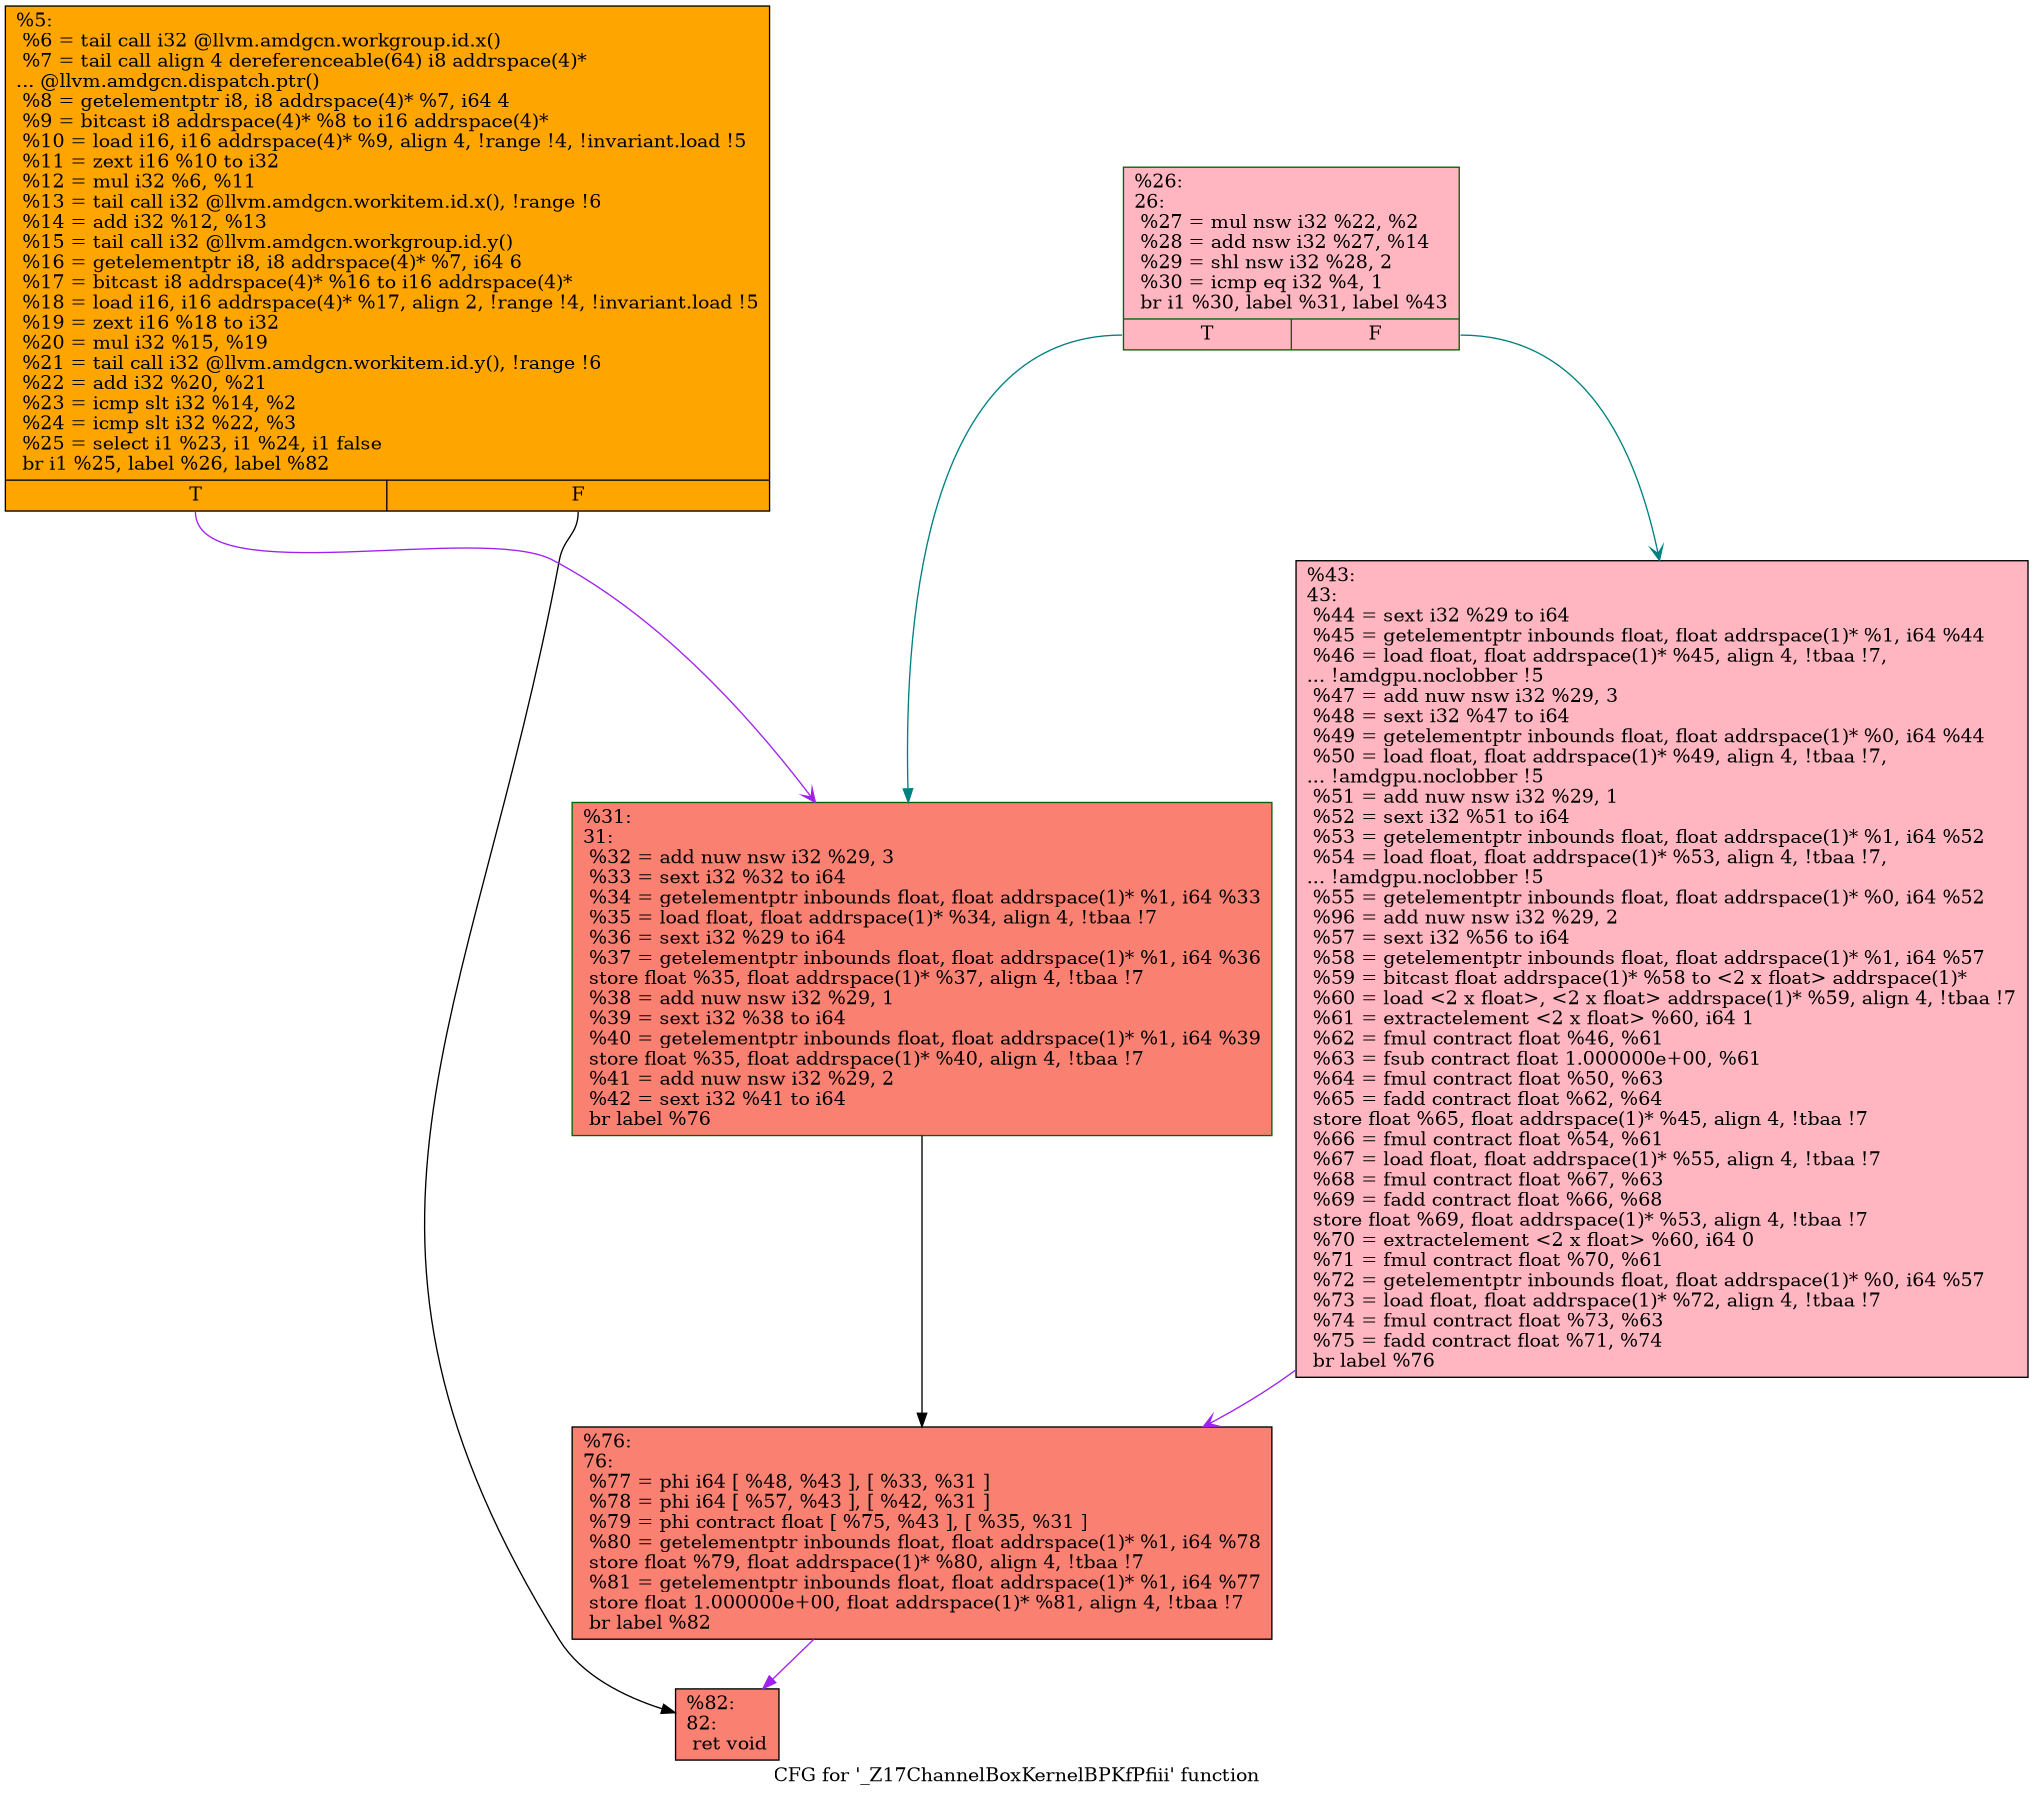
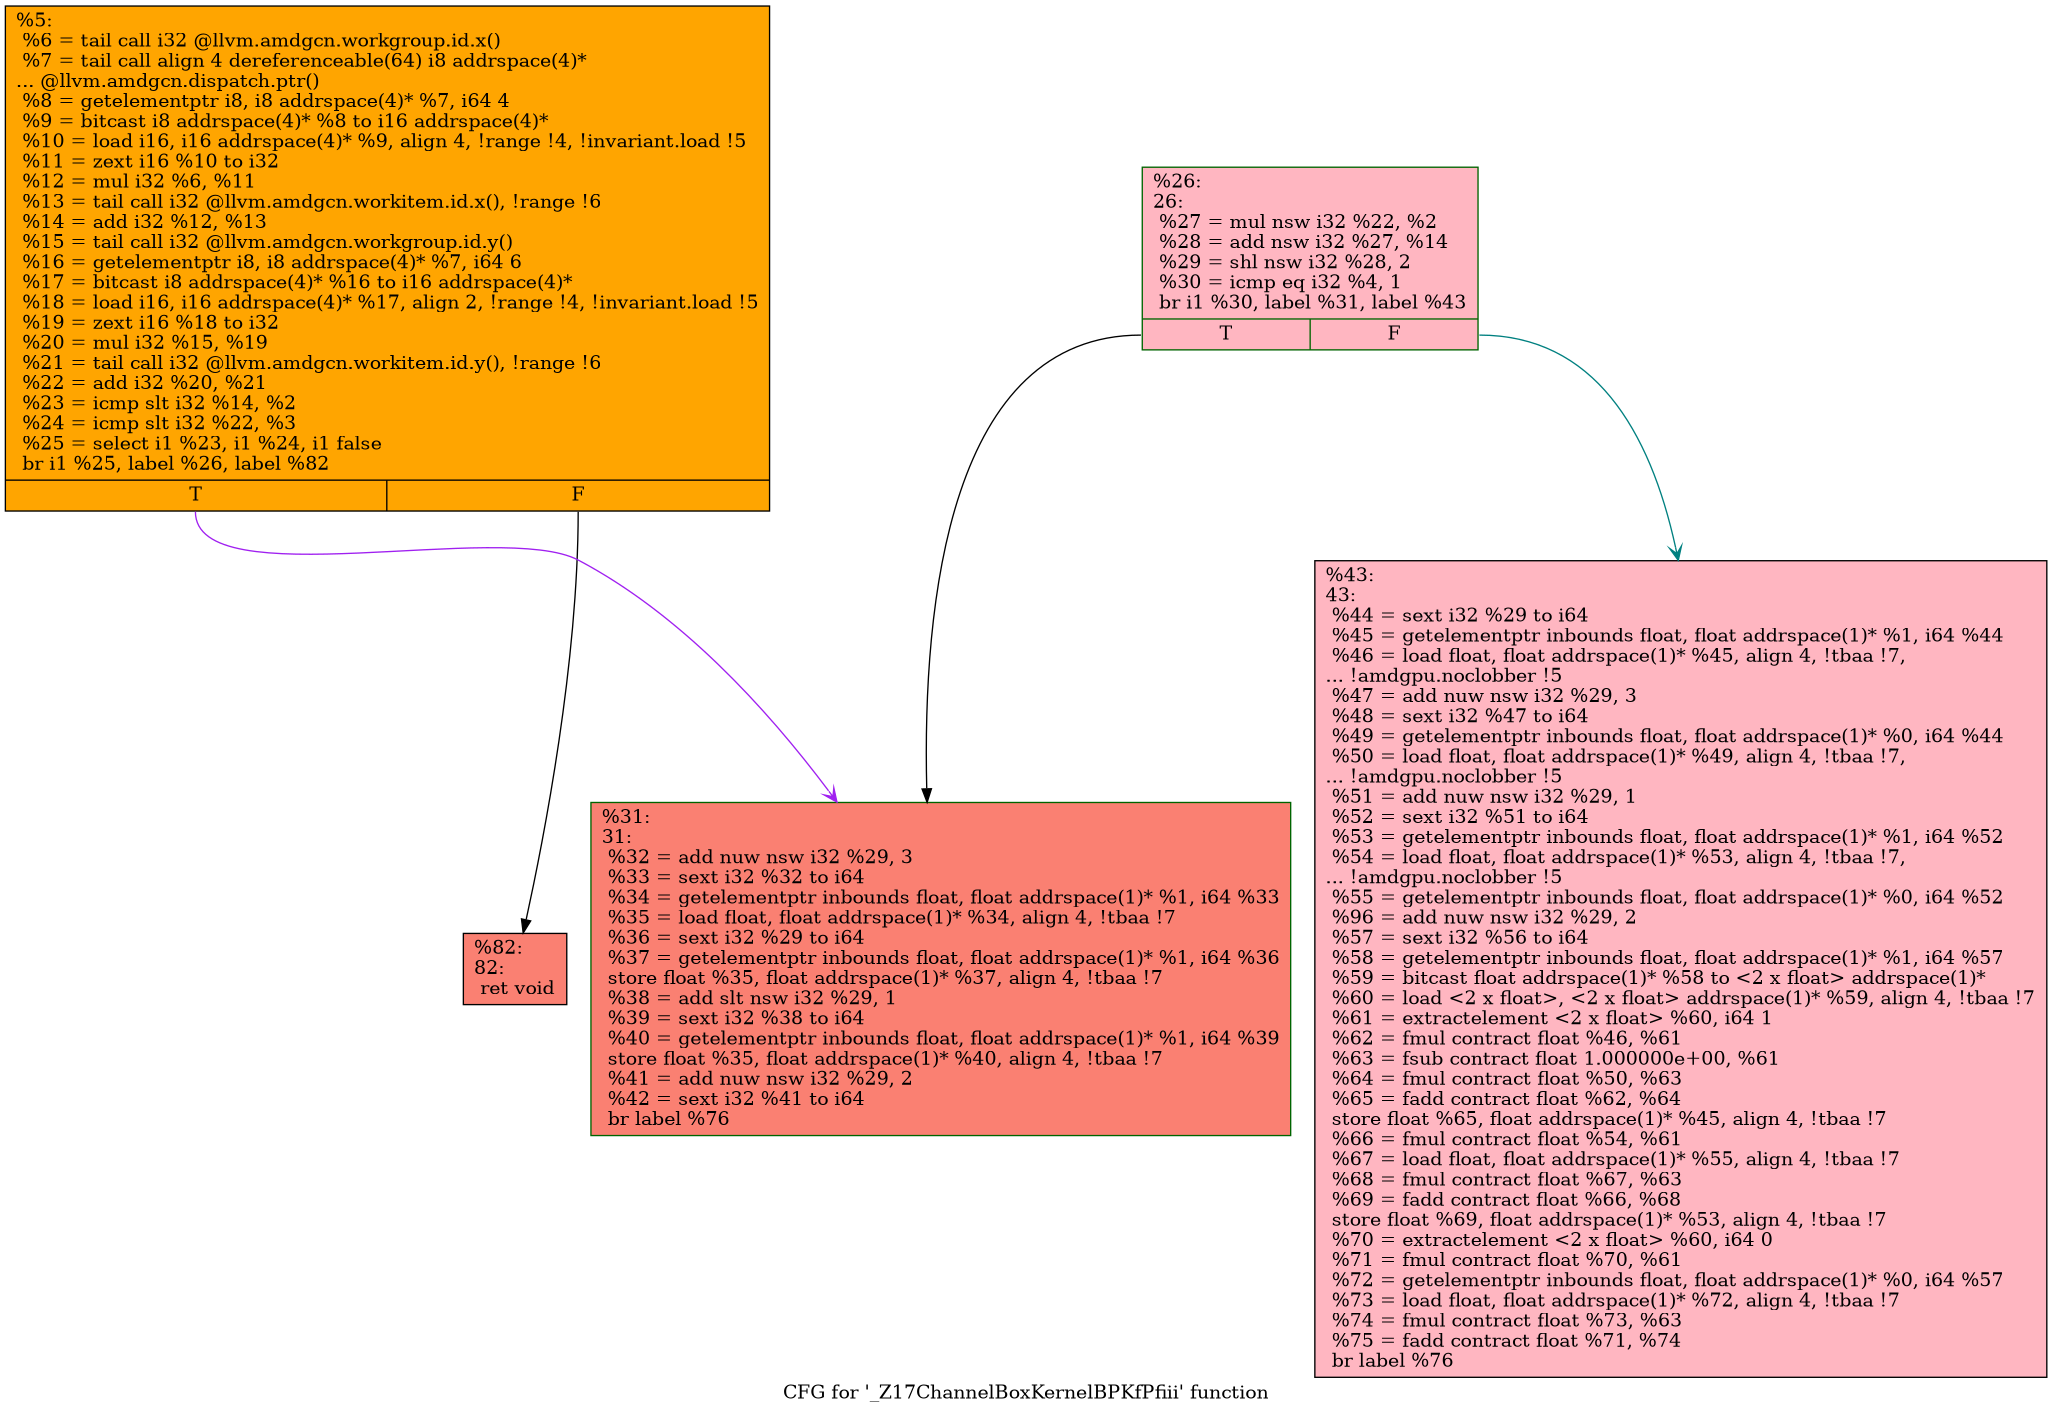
(936, 513) -> (955, 513)
(739, 999) -> (749, 999)
(922, 1533) -> none
